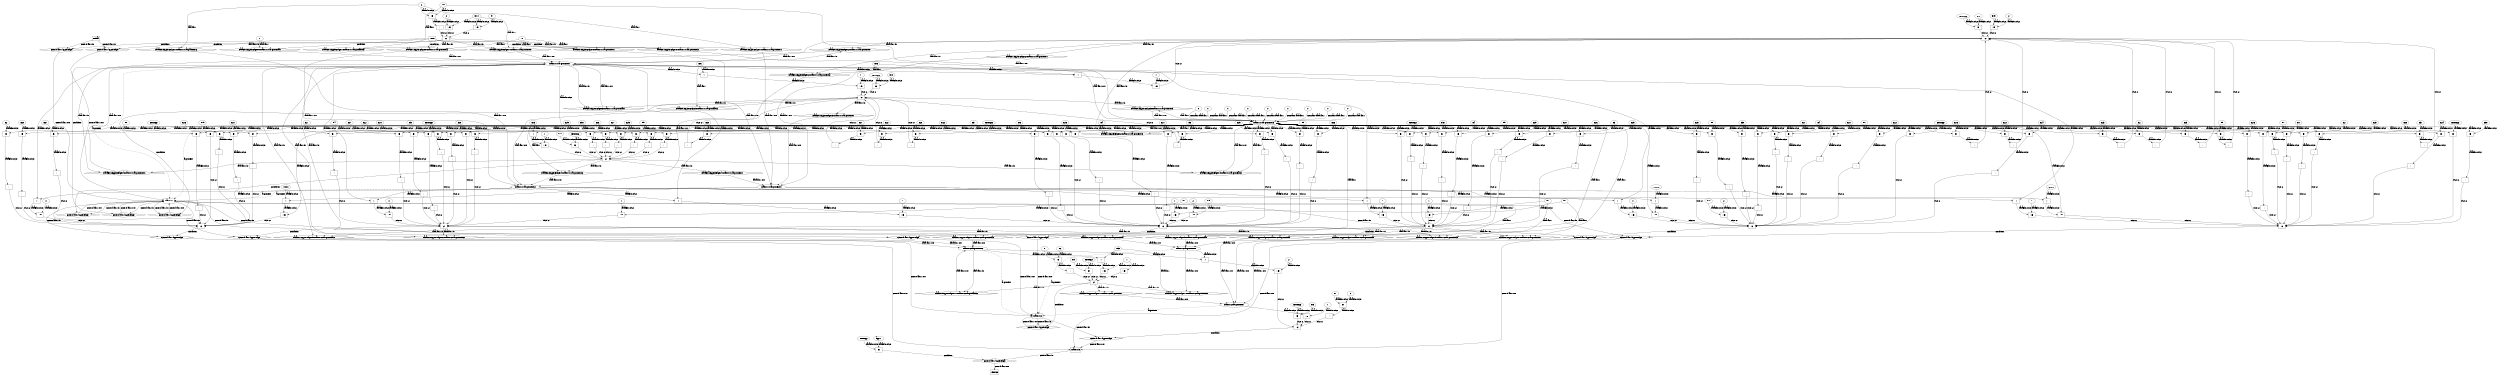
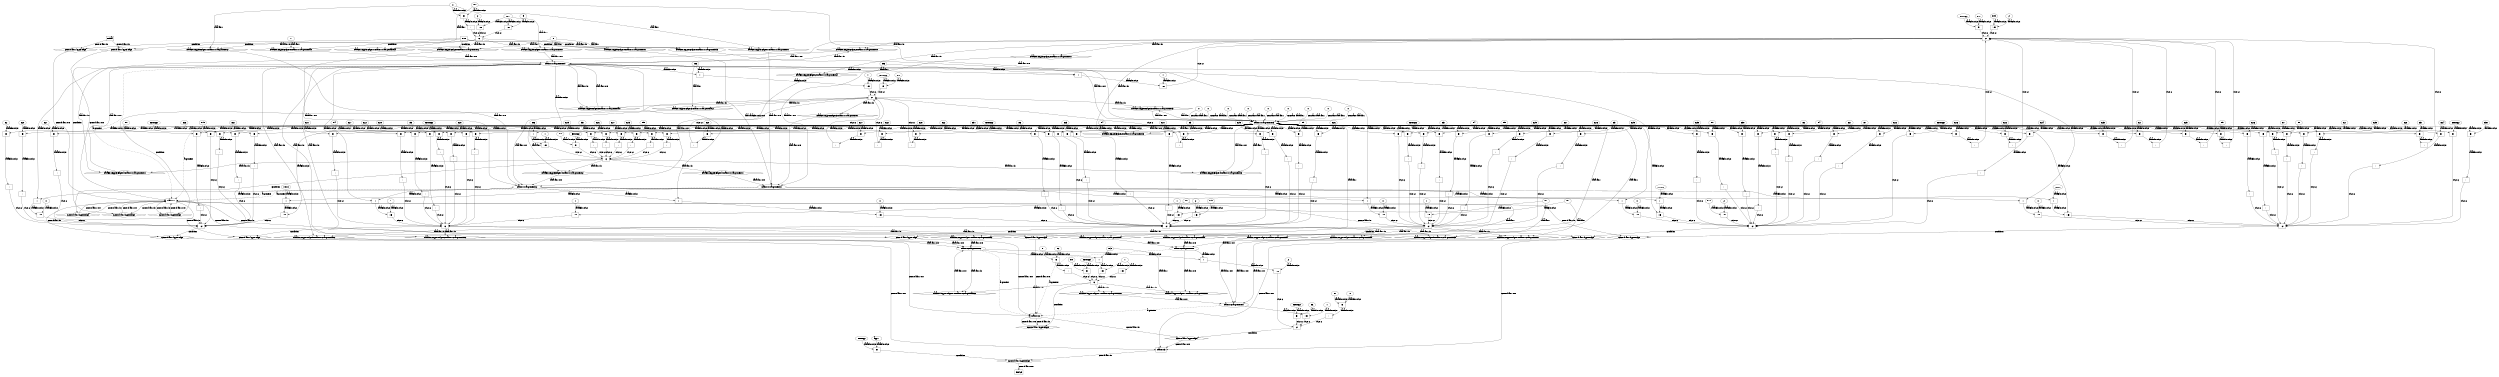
(678, 50) -> (697, 50)
(752, 116) -> (755, 116)
